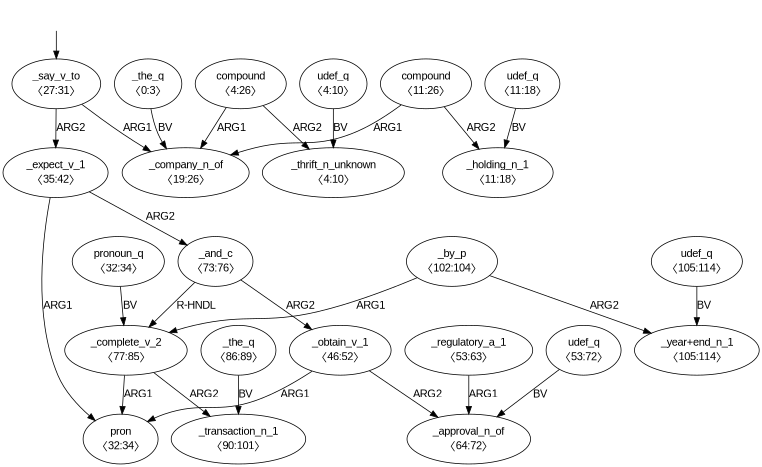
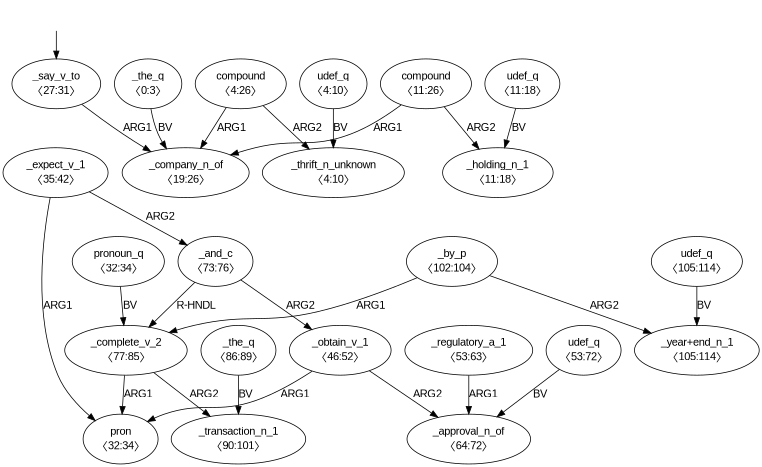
(56, 124) -> none
